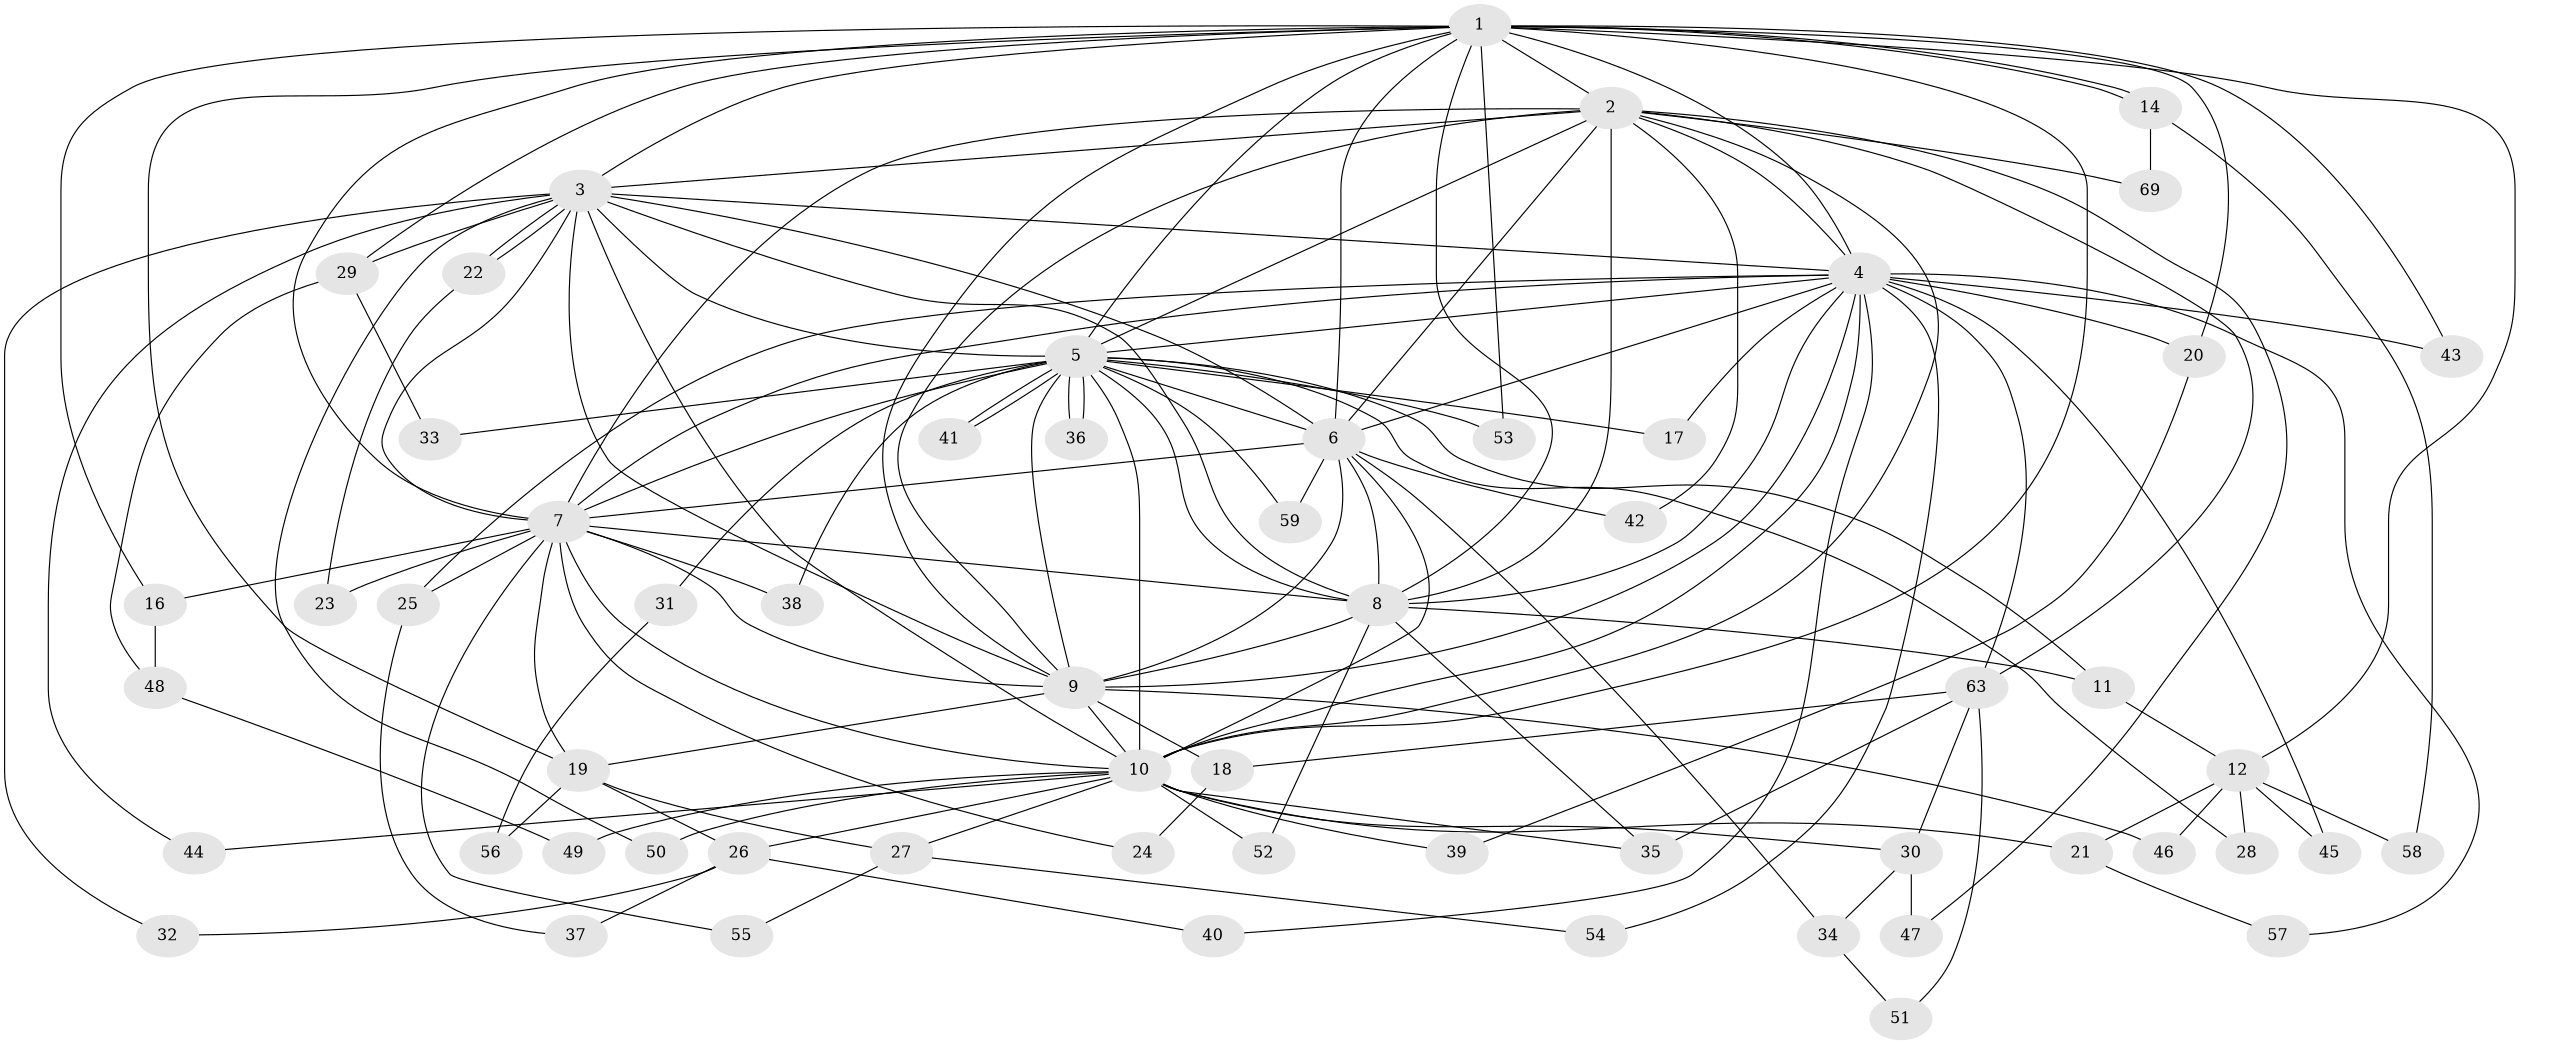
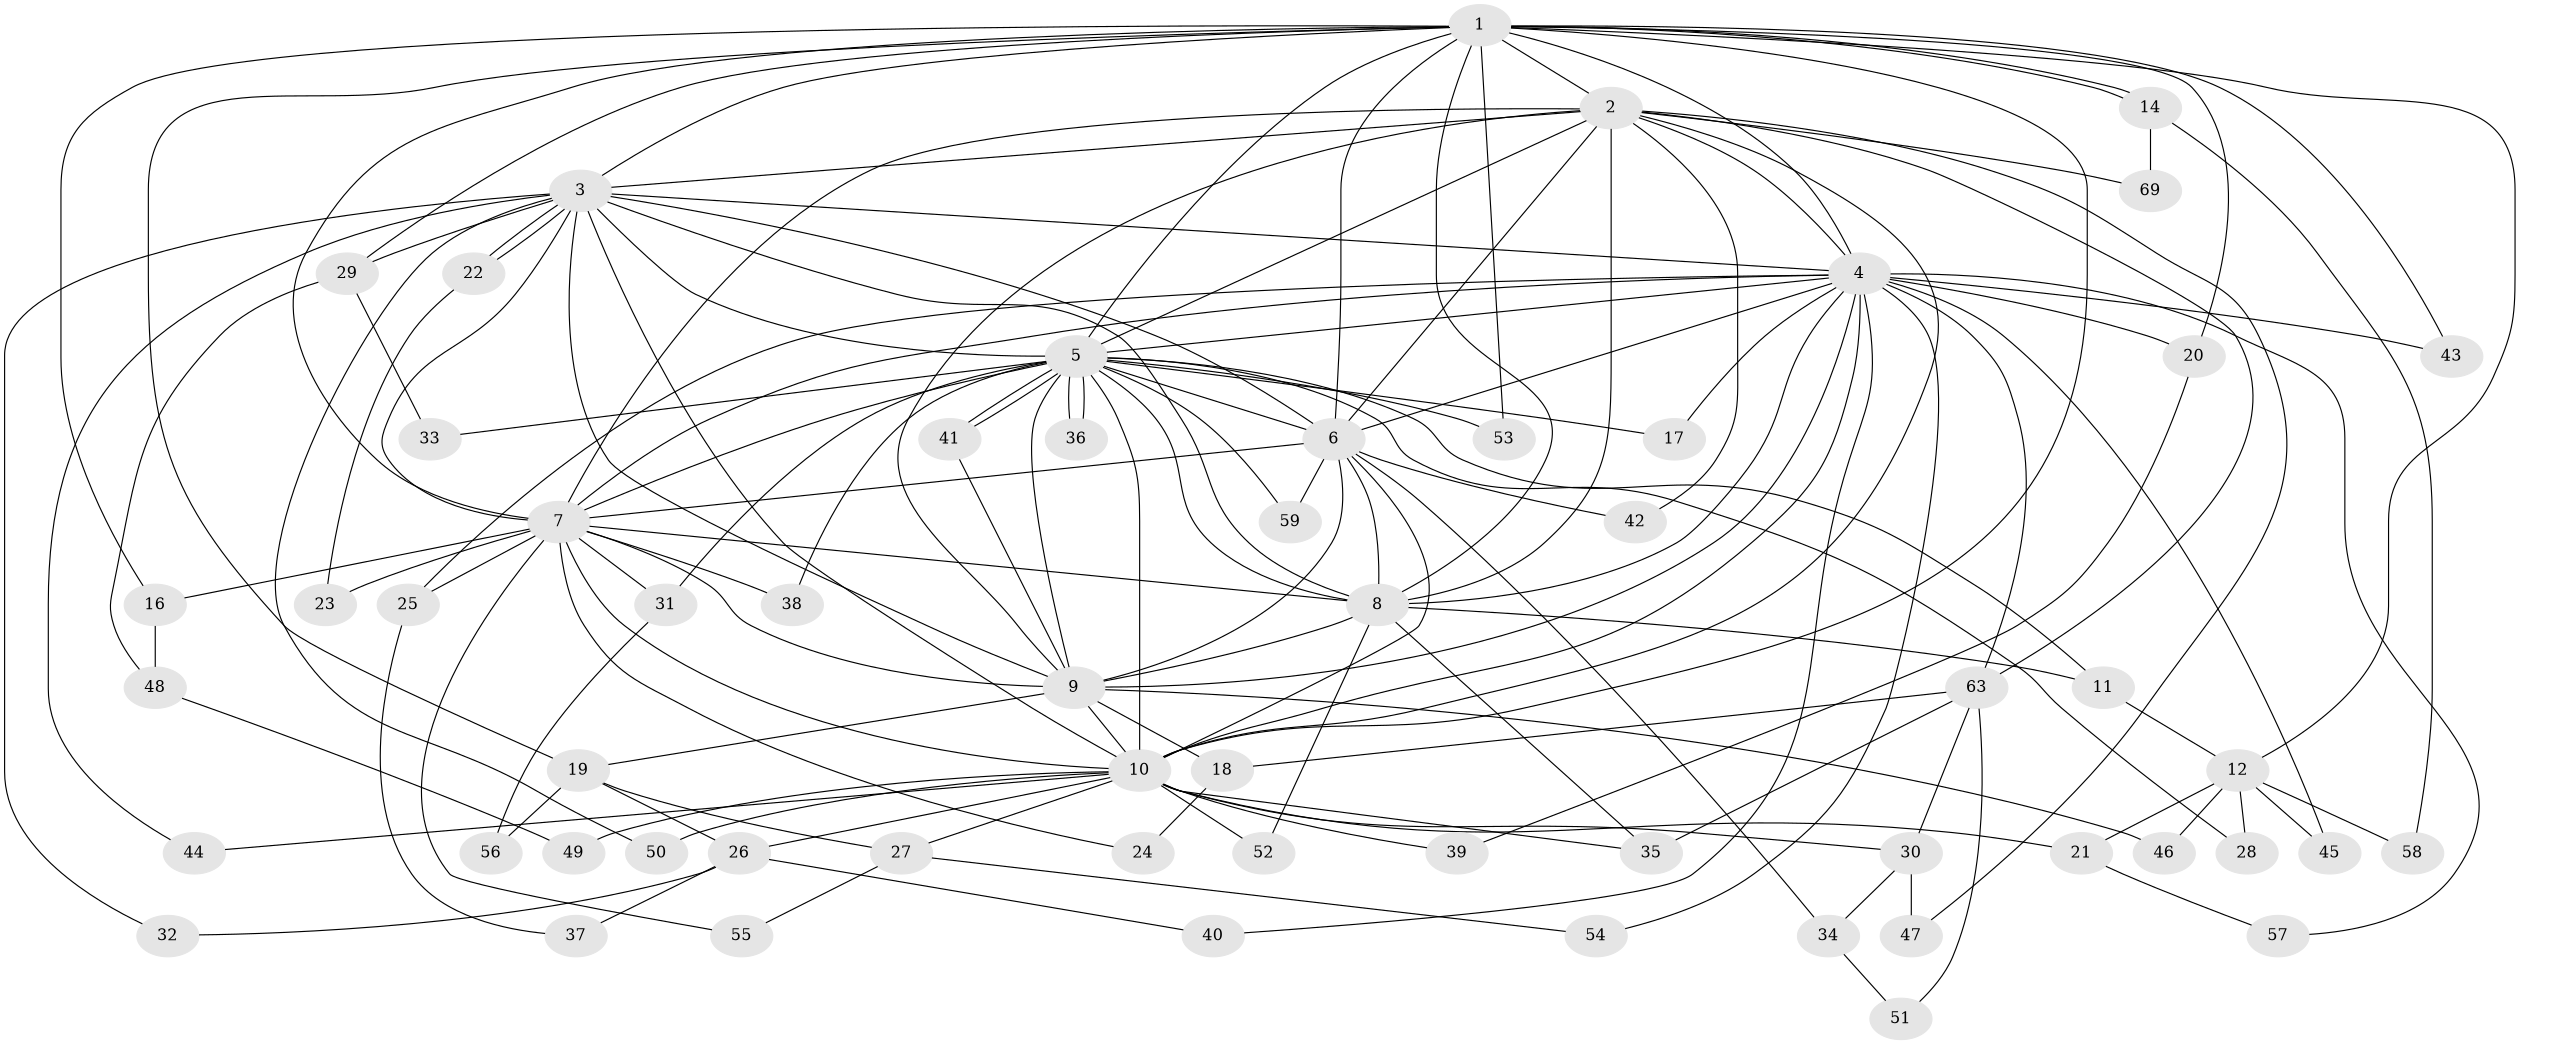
(993, 259) -> (1009, 558)
(535, 650) -> (612, 564)
